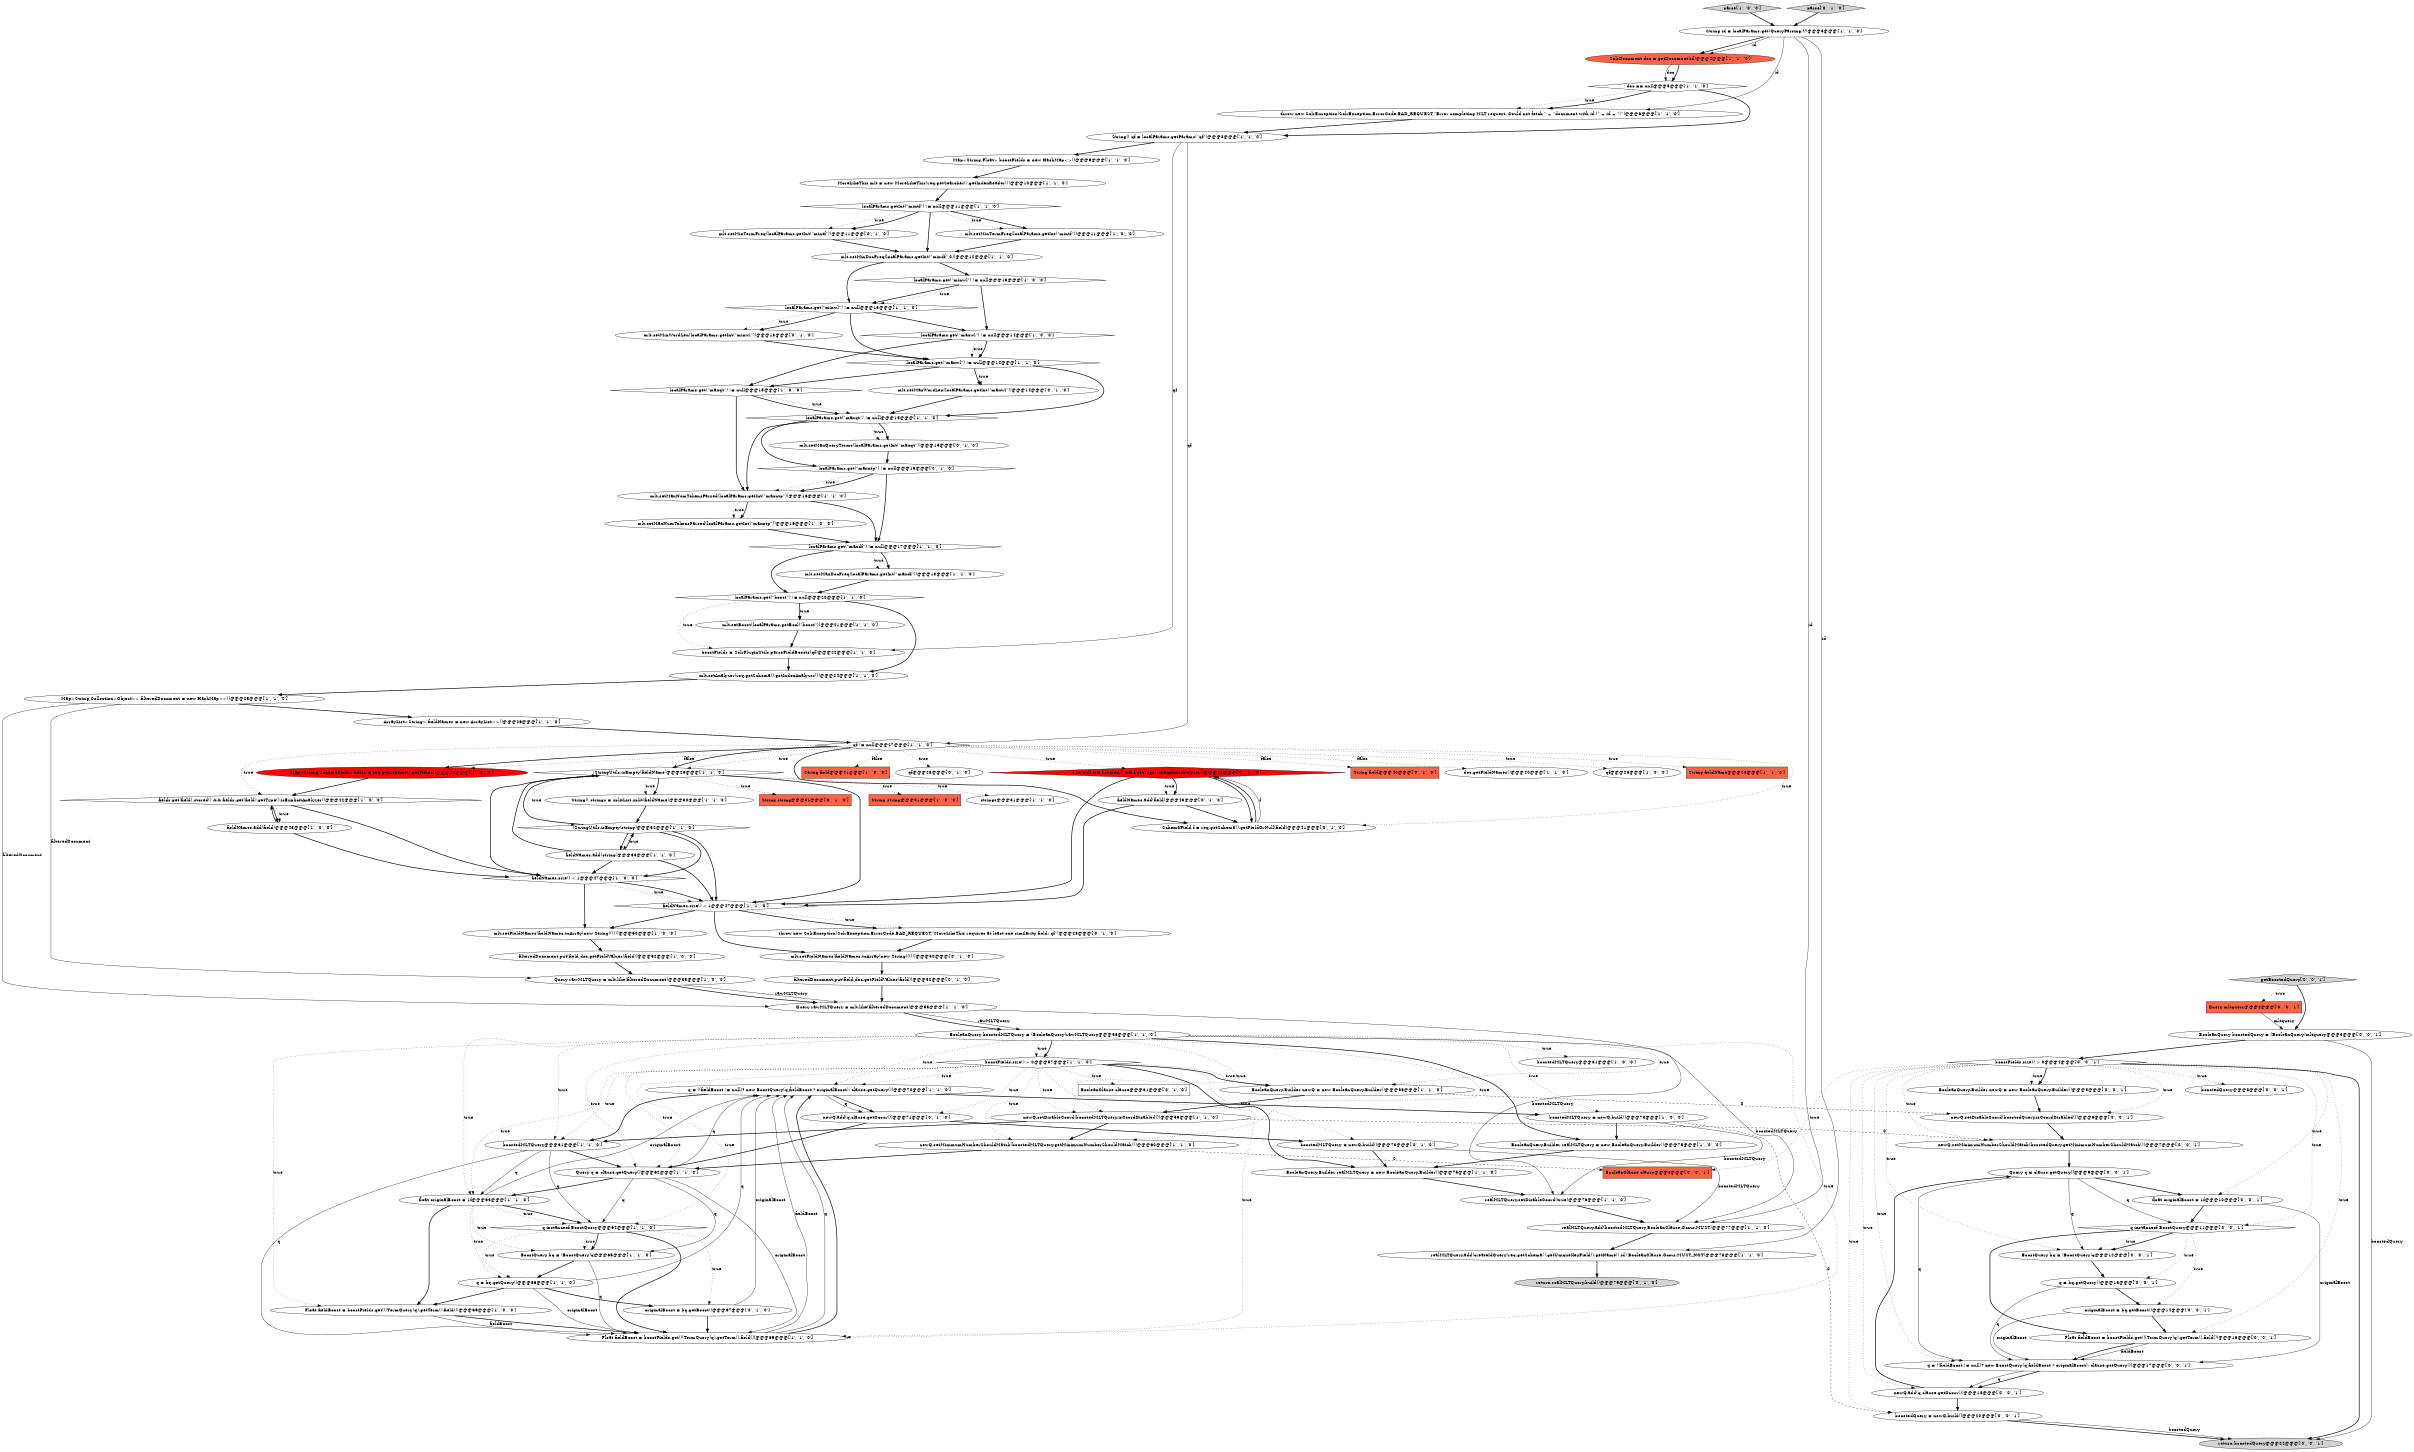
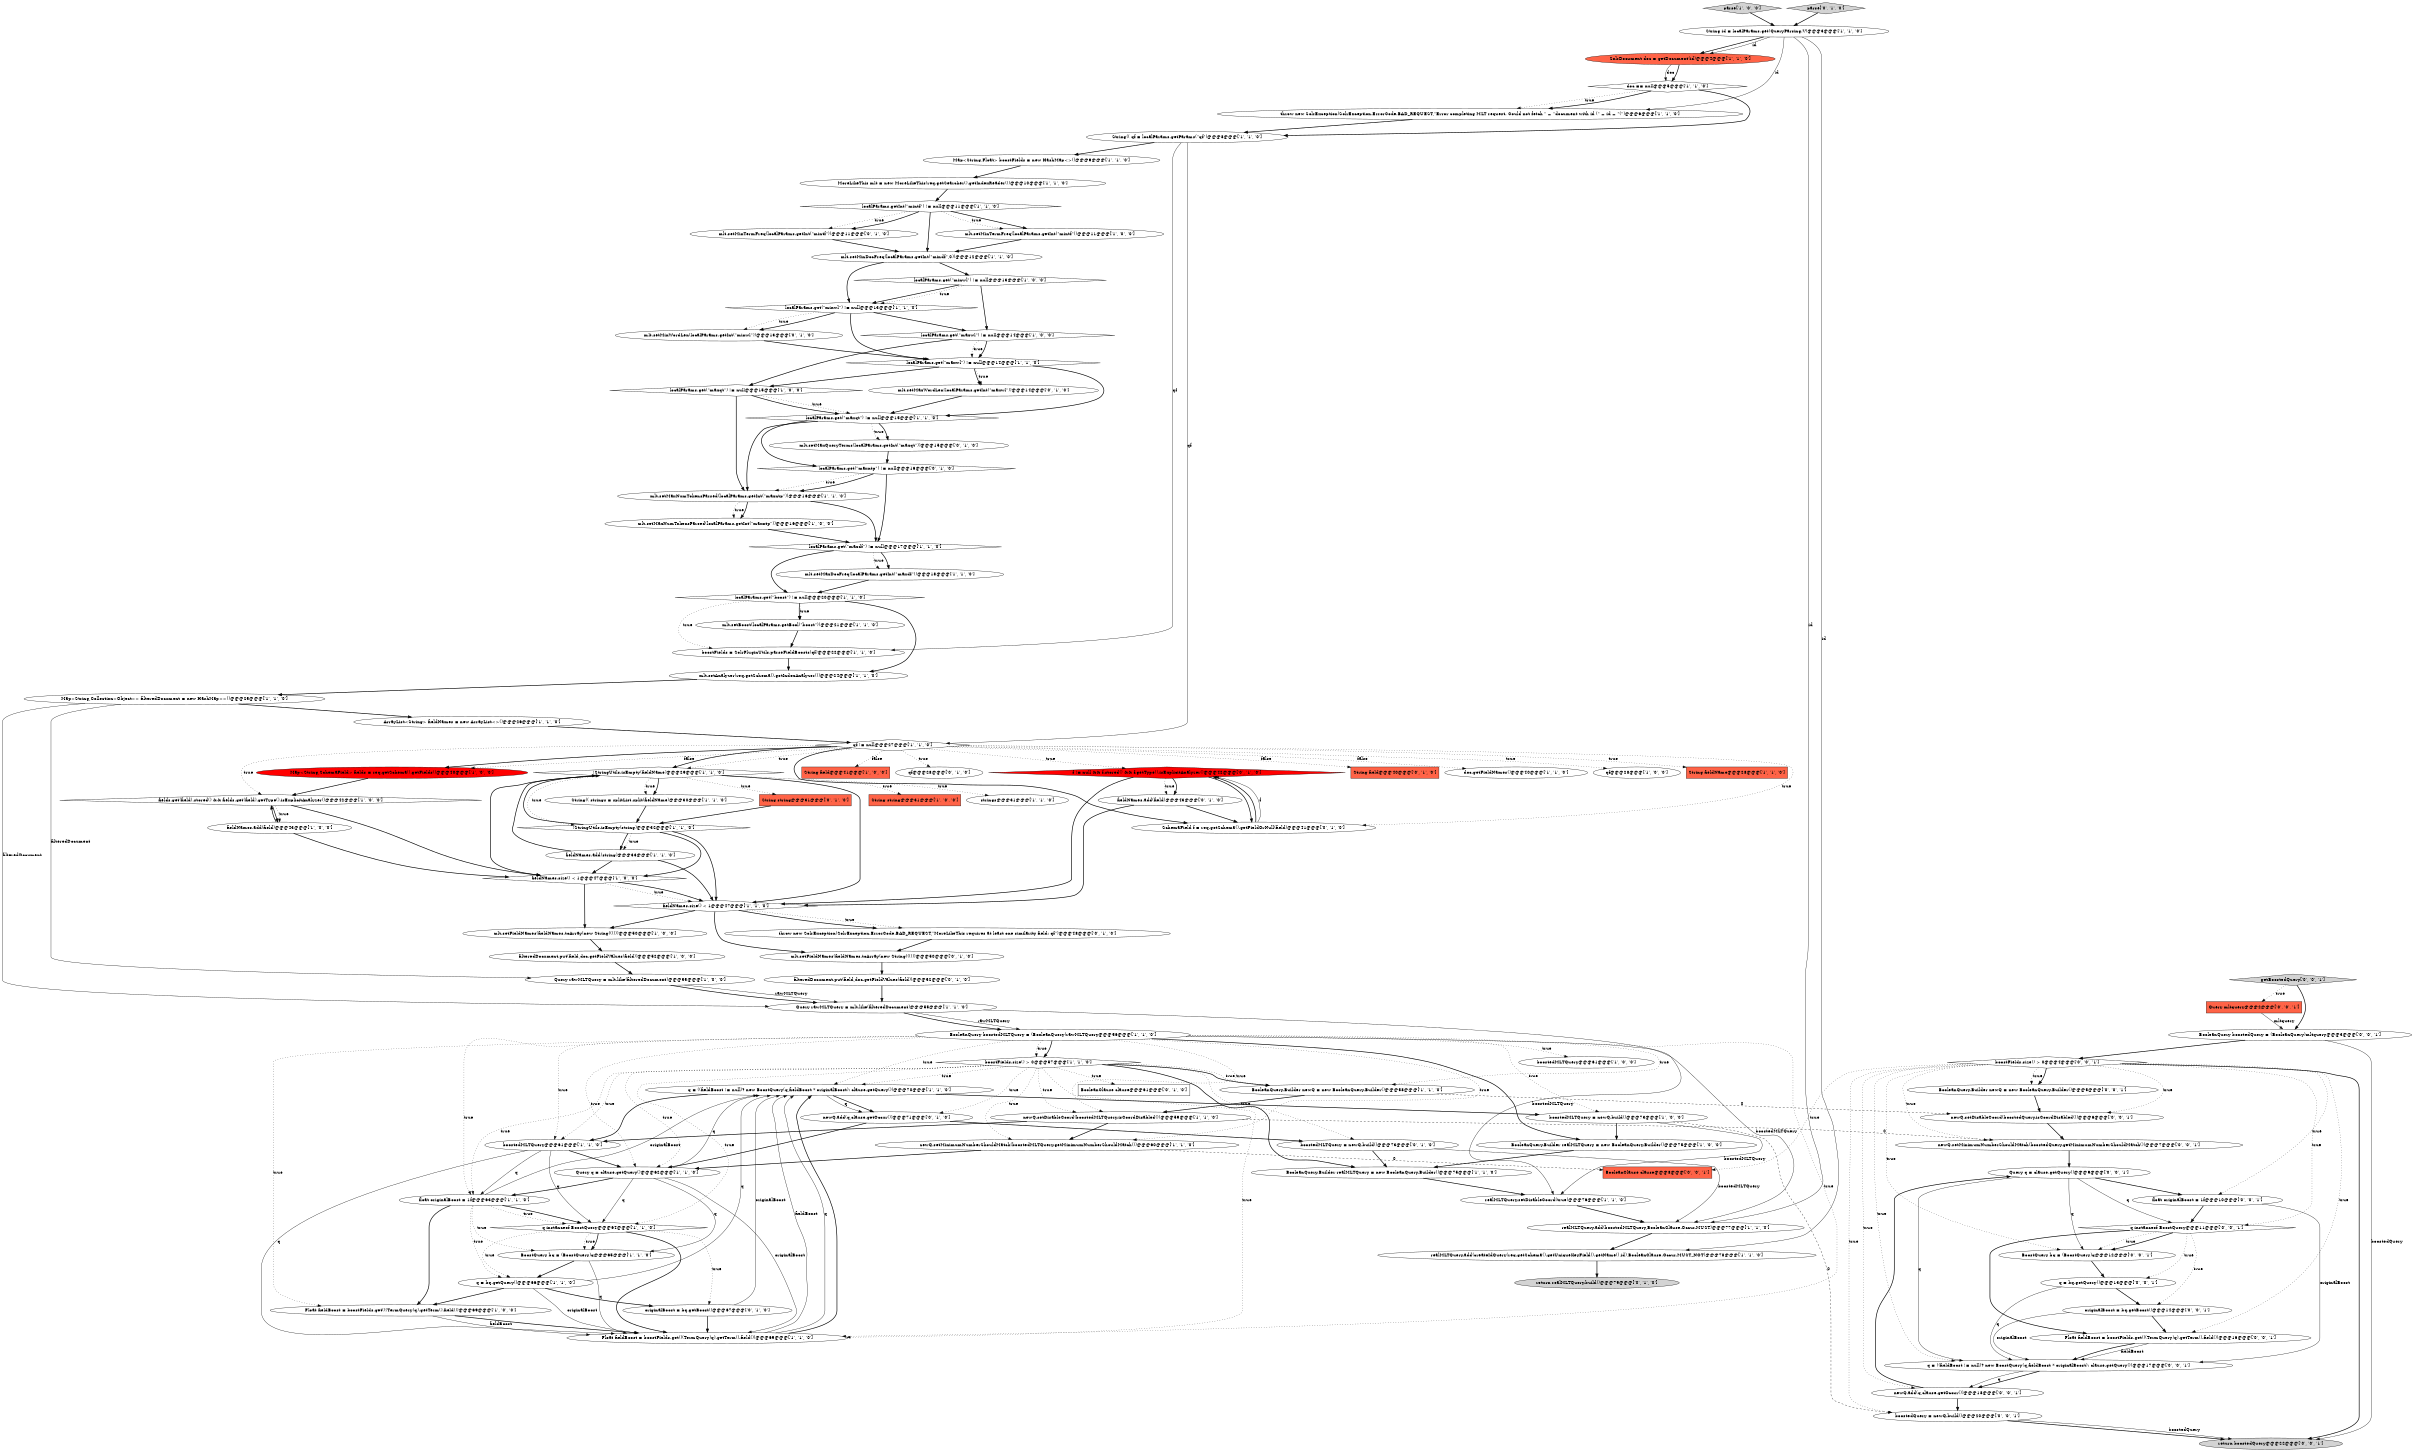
(629, 843) -> (717, 814)
(2245, 1090) -> none
